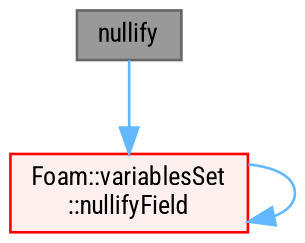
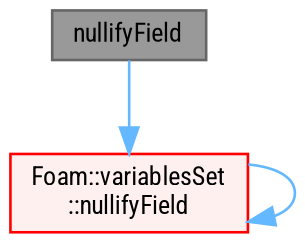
(129, 35) -> (129, 35)
